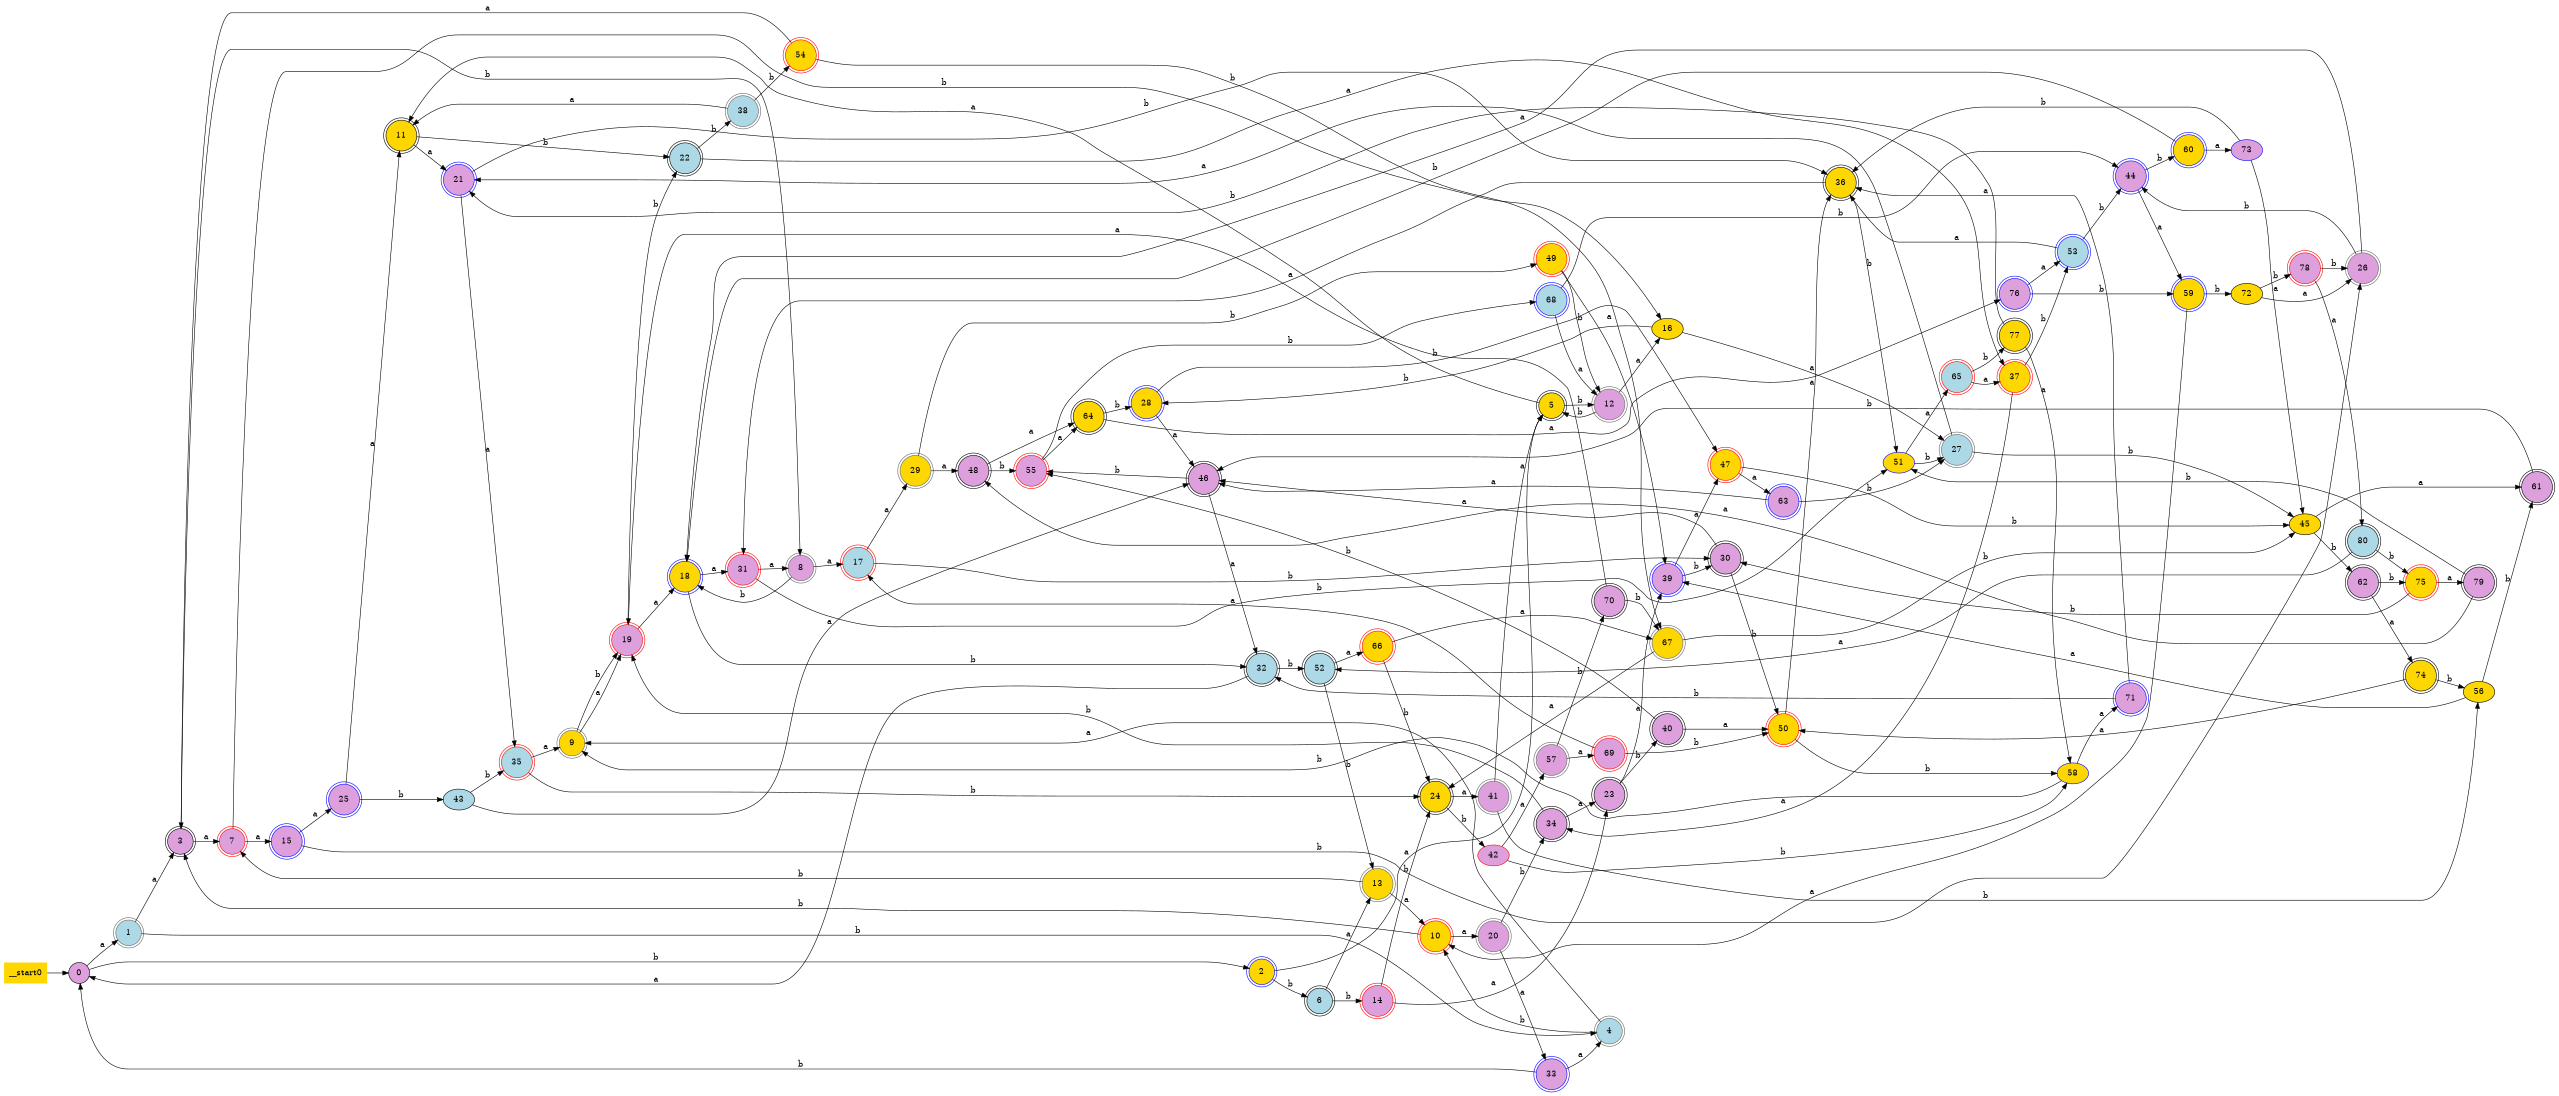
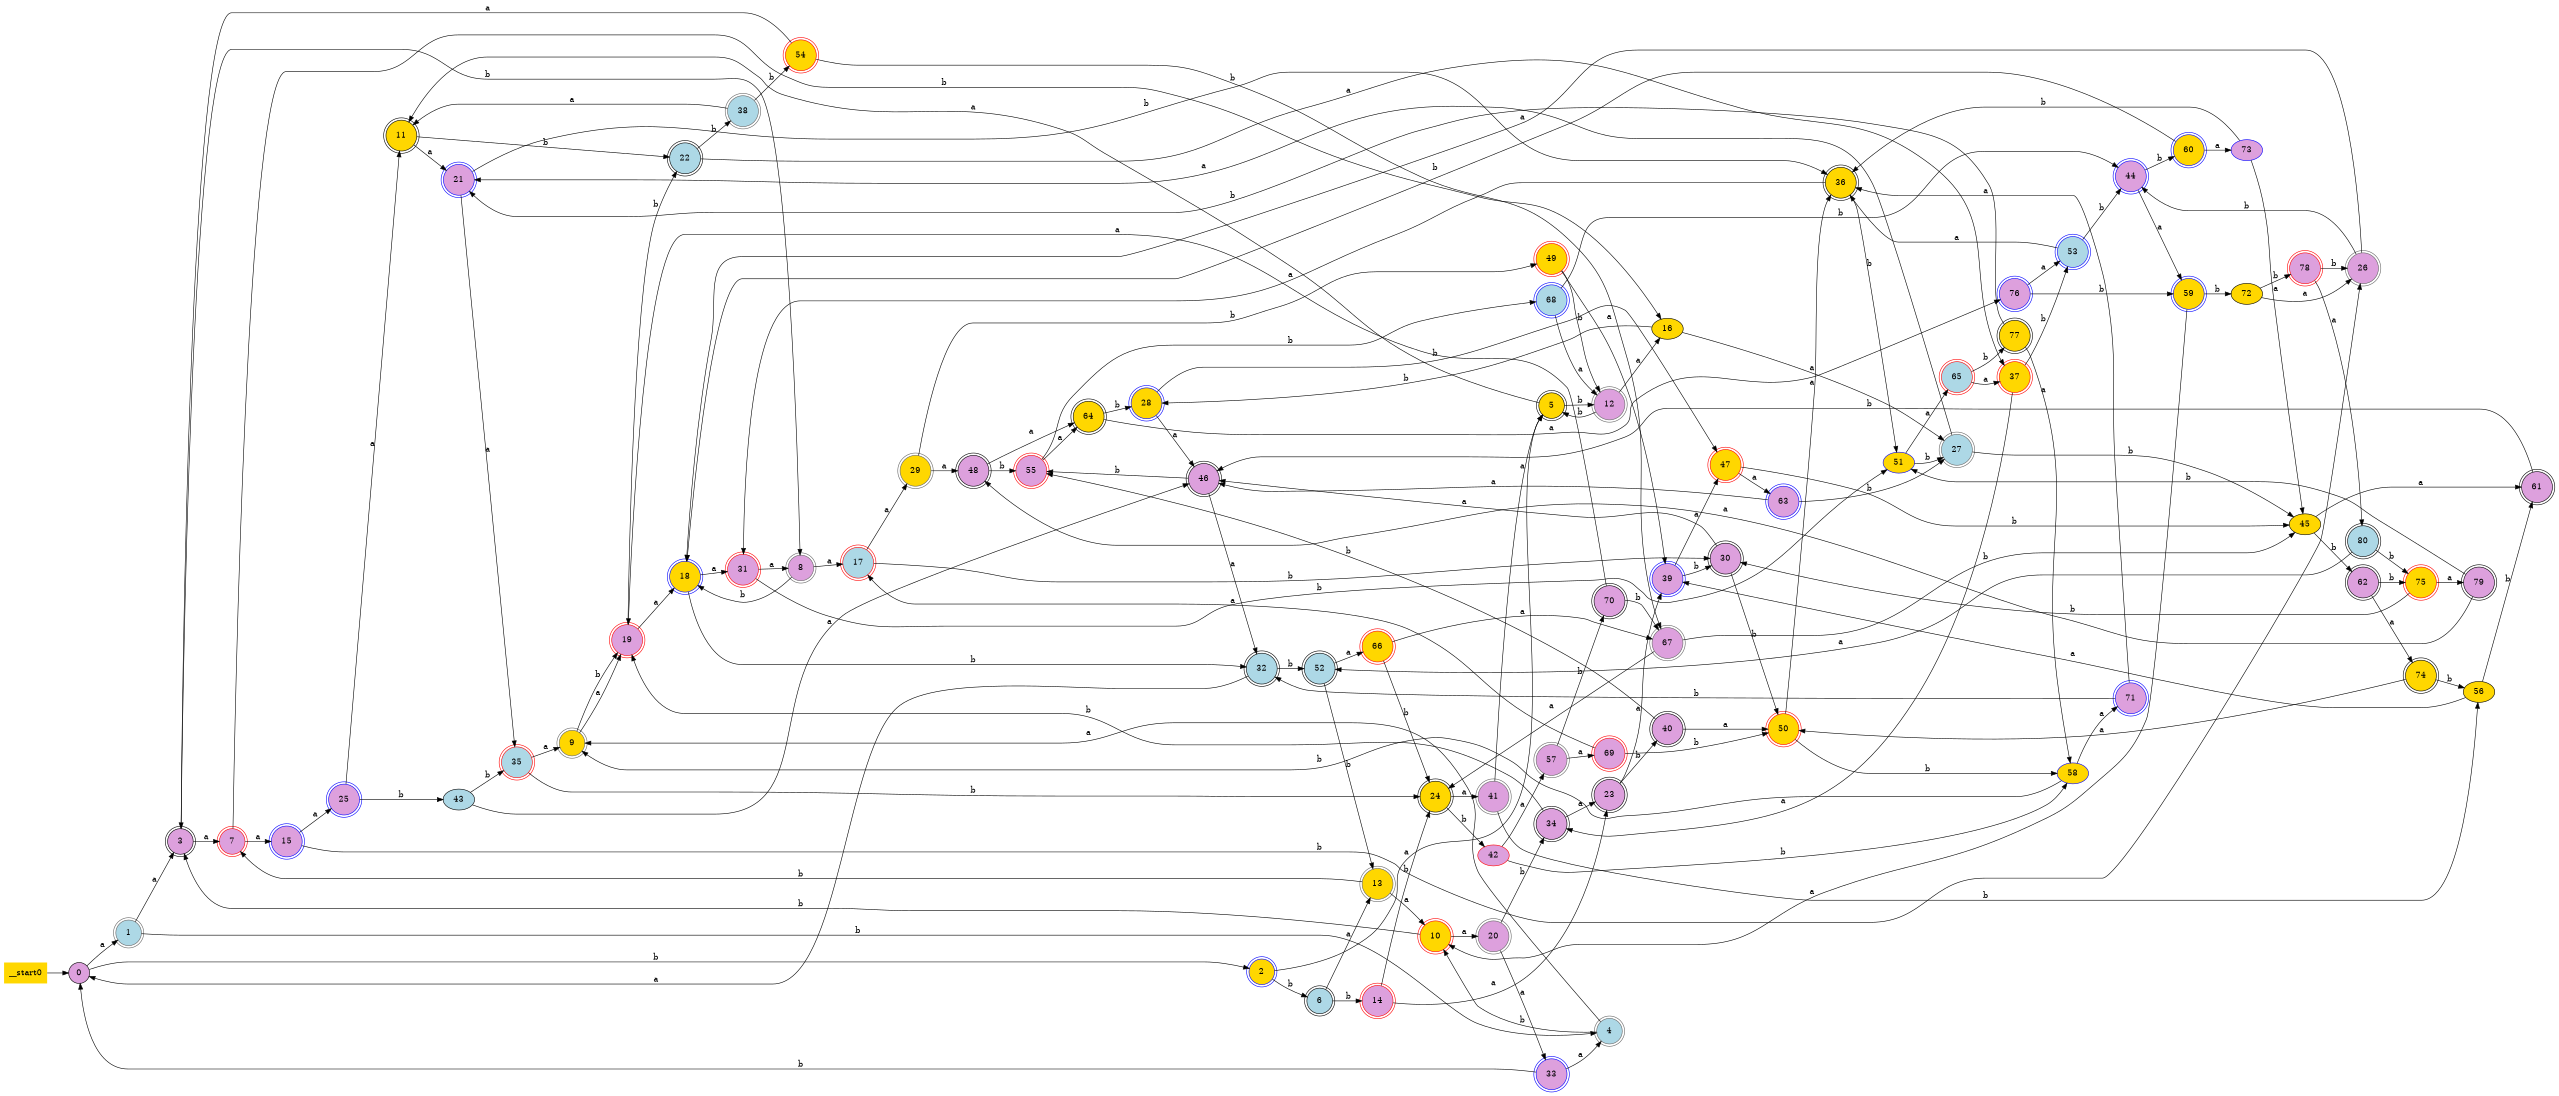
(1668, 643) -> (1668, 643)
